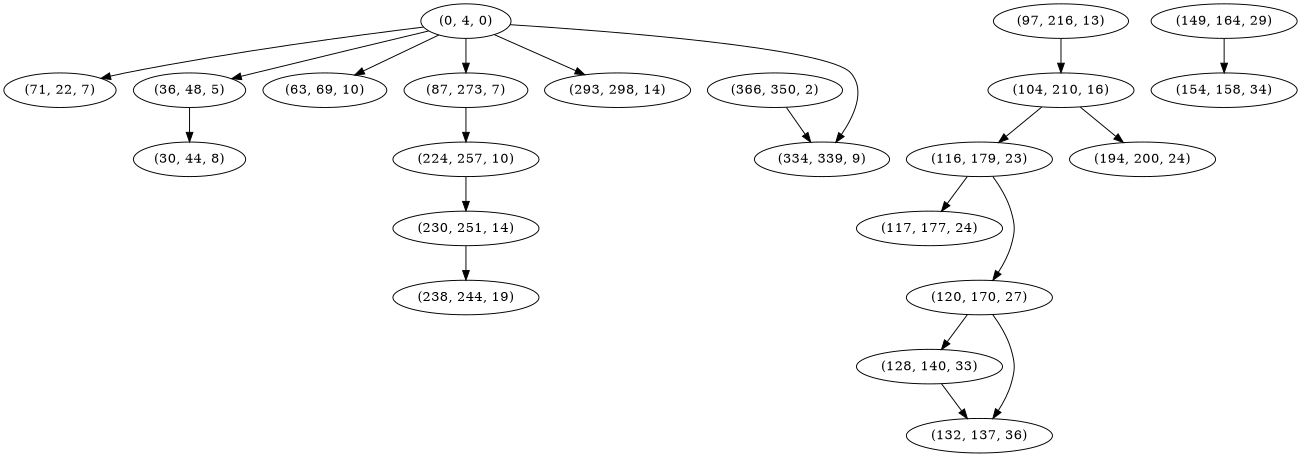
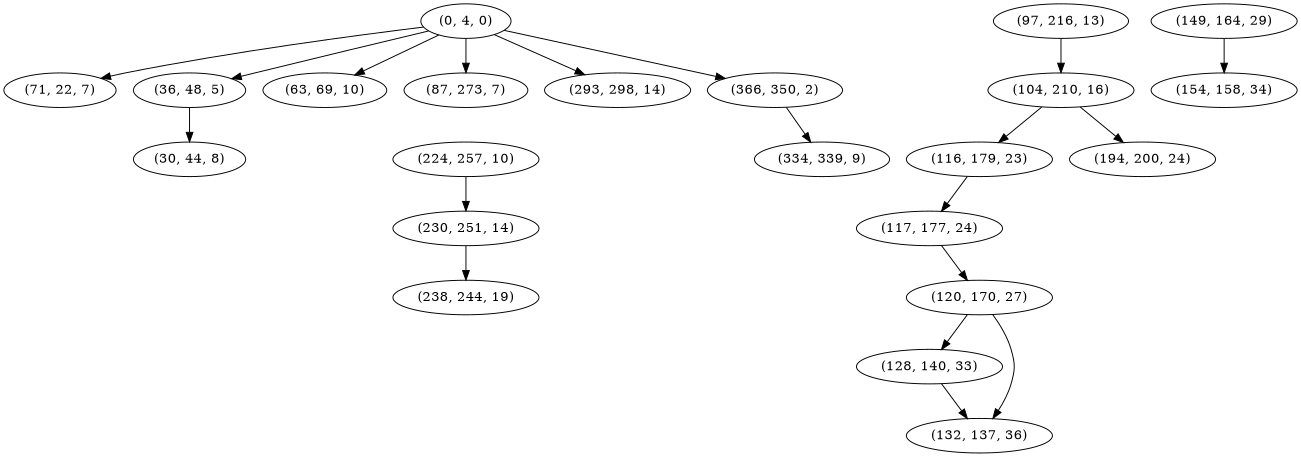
(716, 43) -> (610, 53)
(466, 120) -> none
(1014, 224) -> (952, 259)
